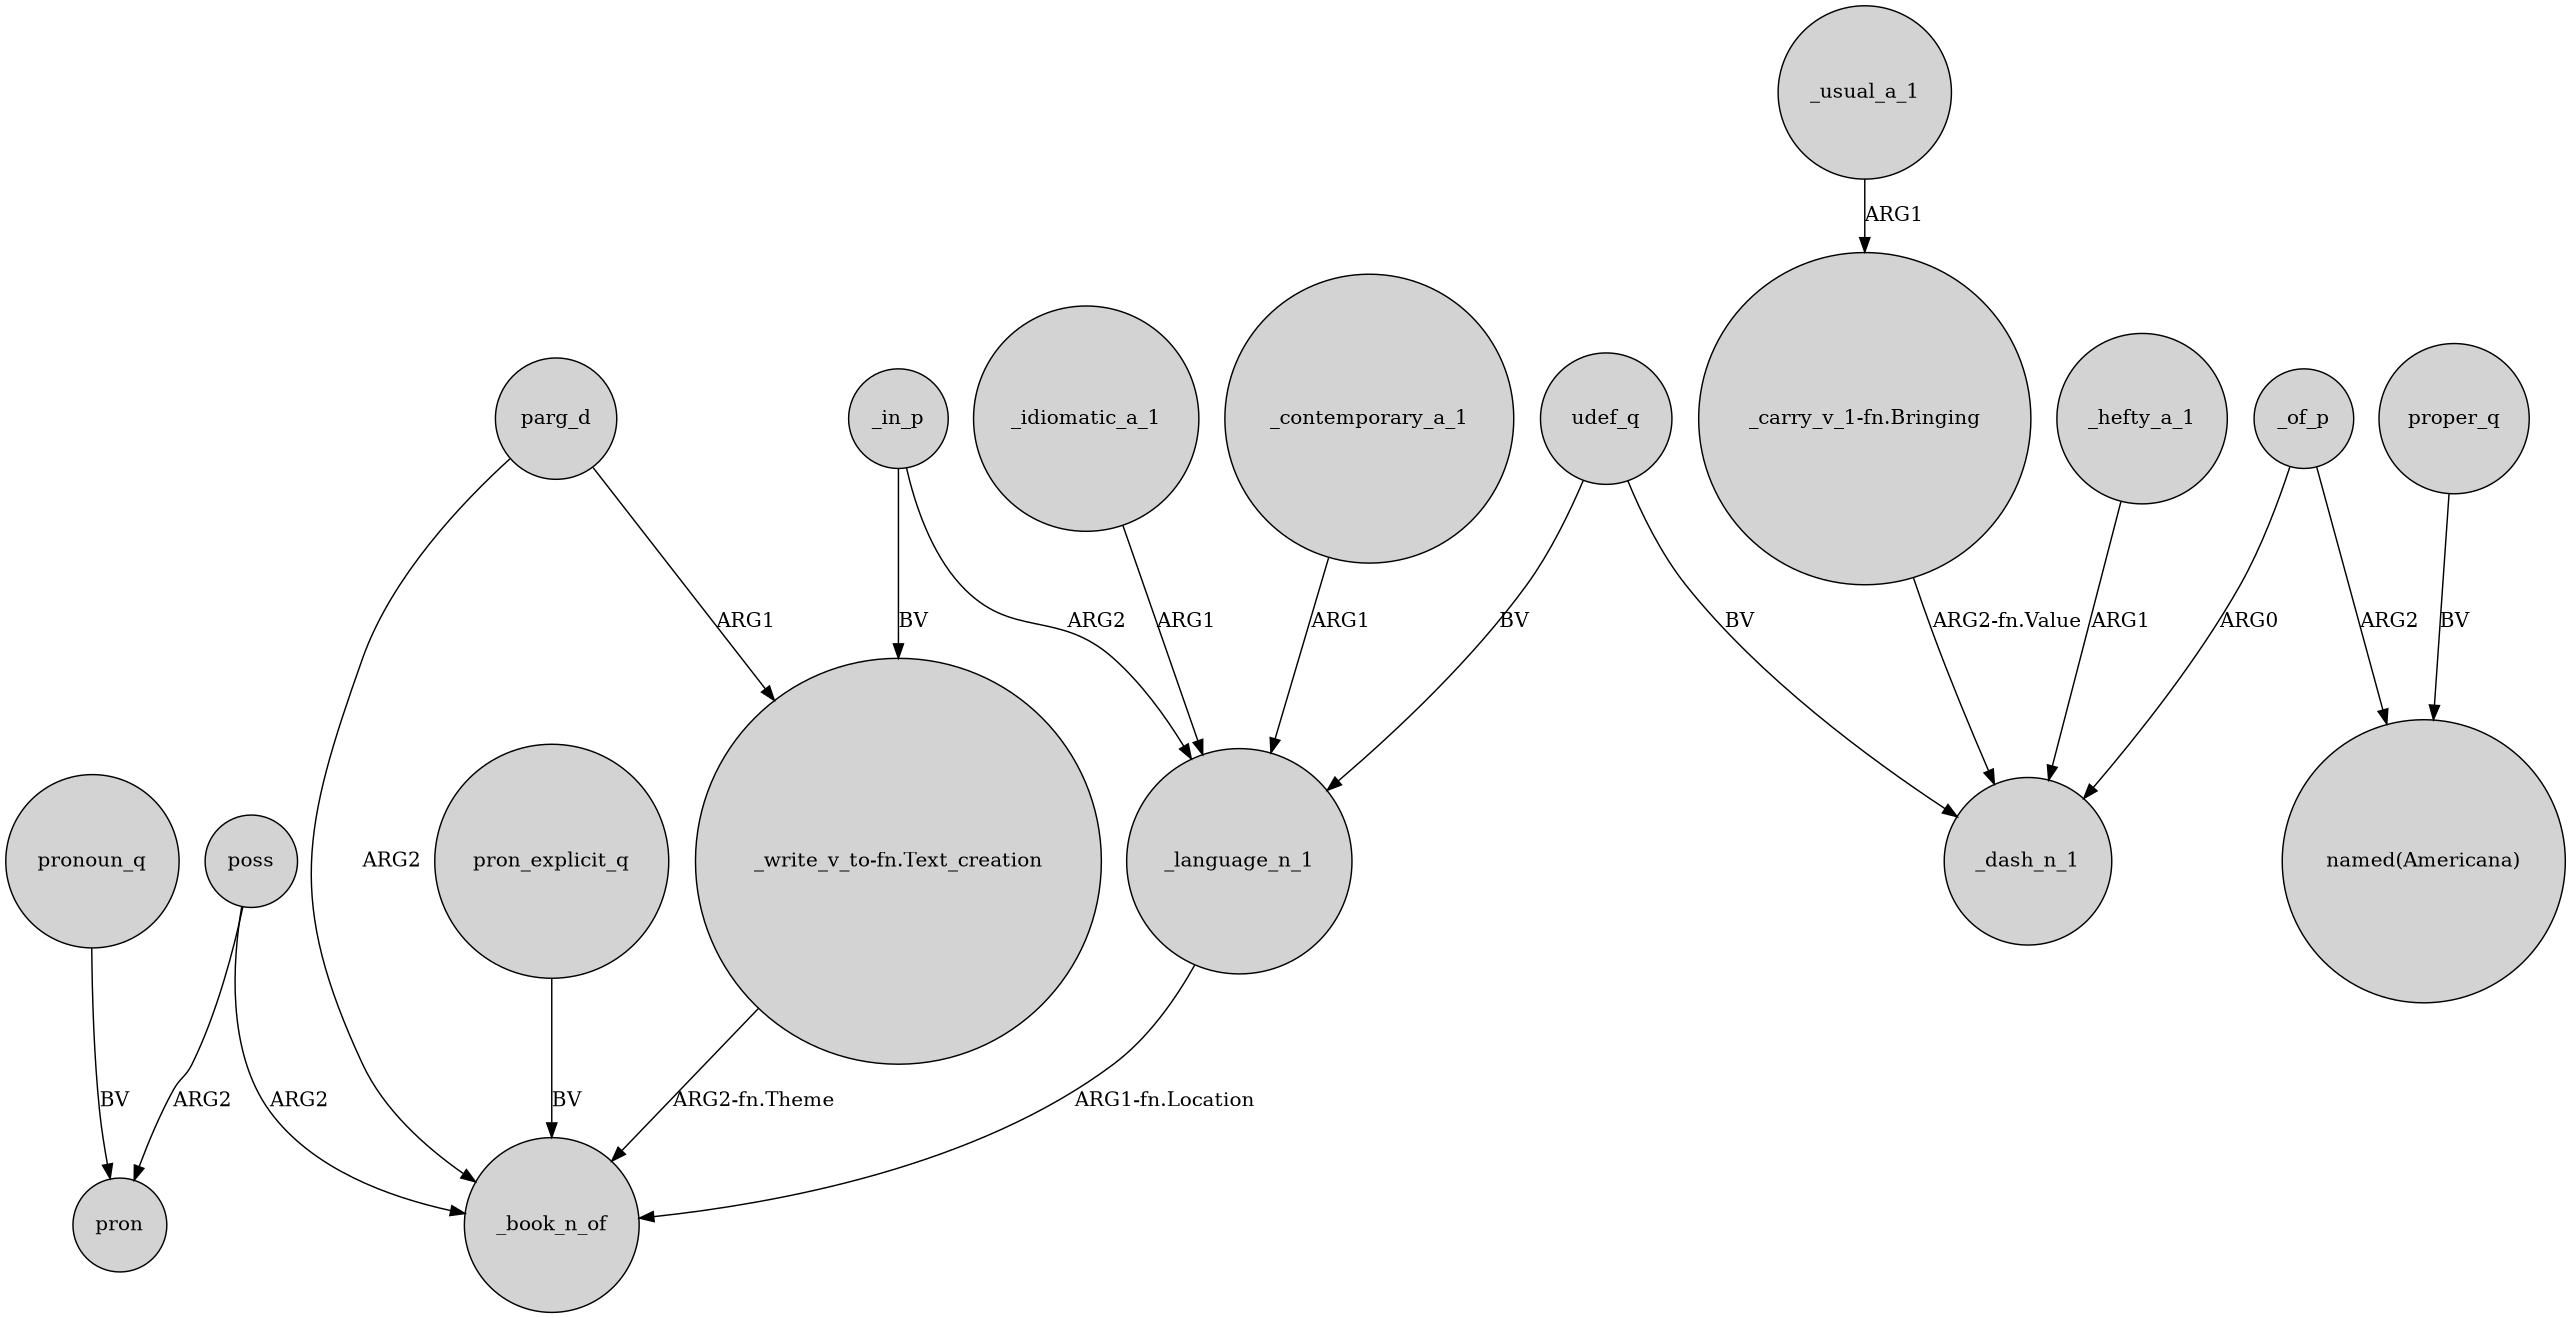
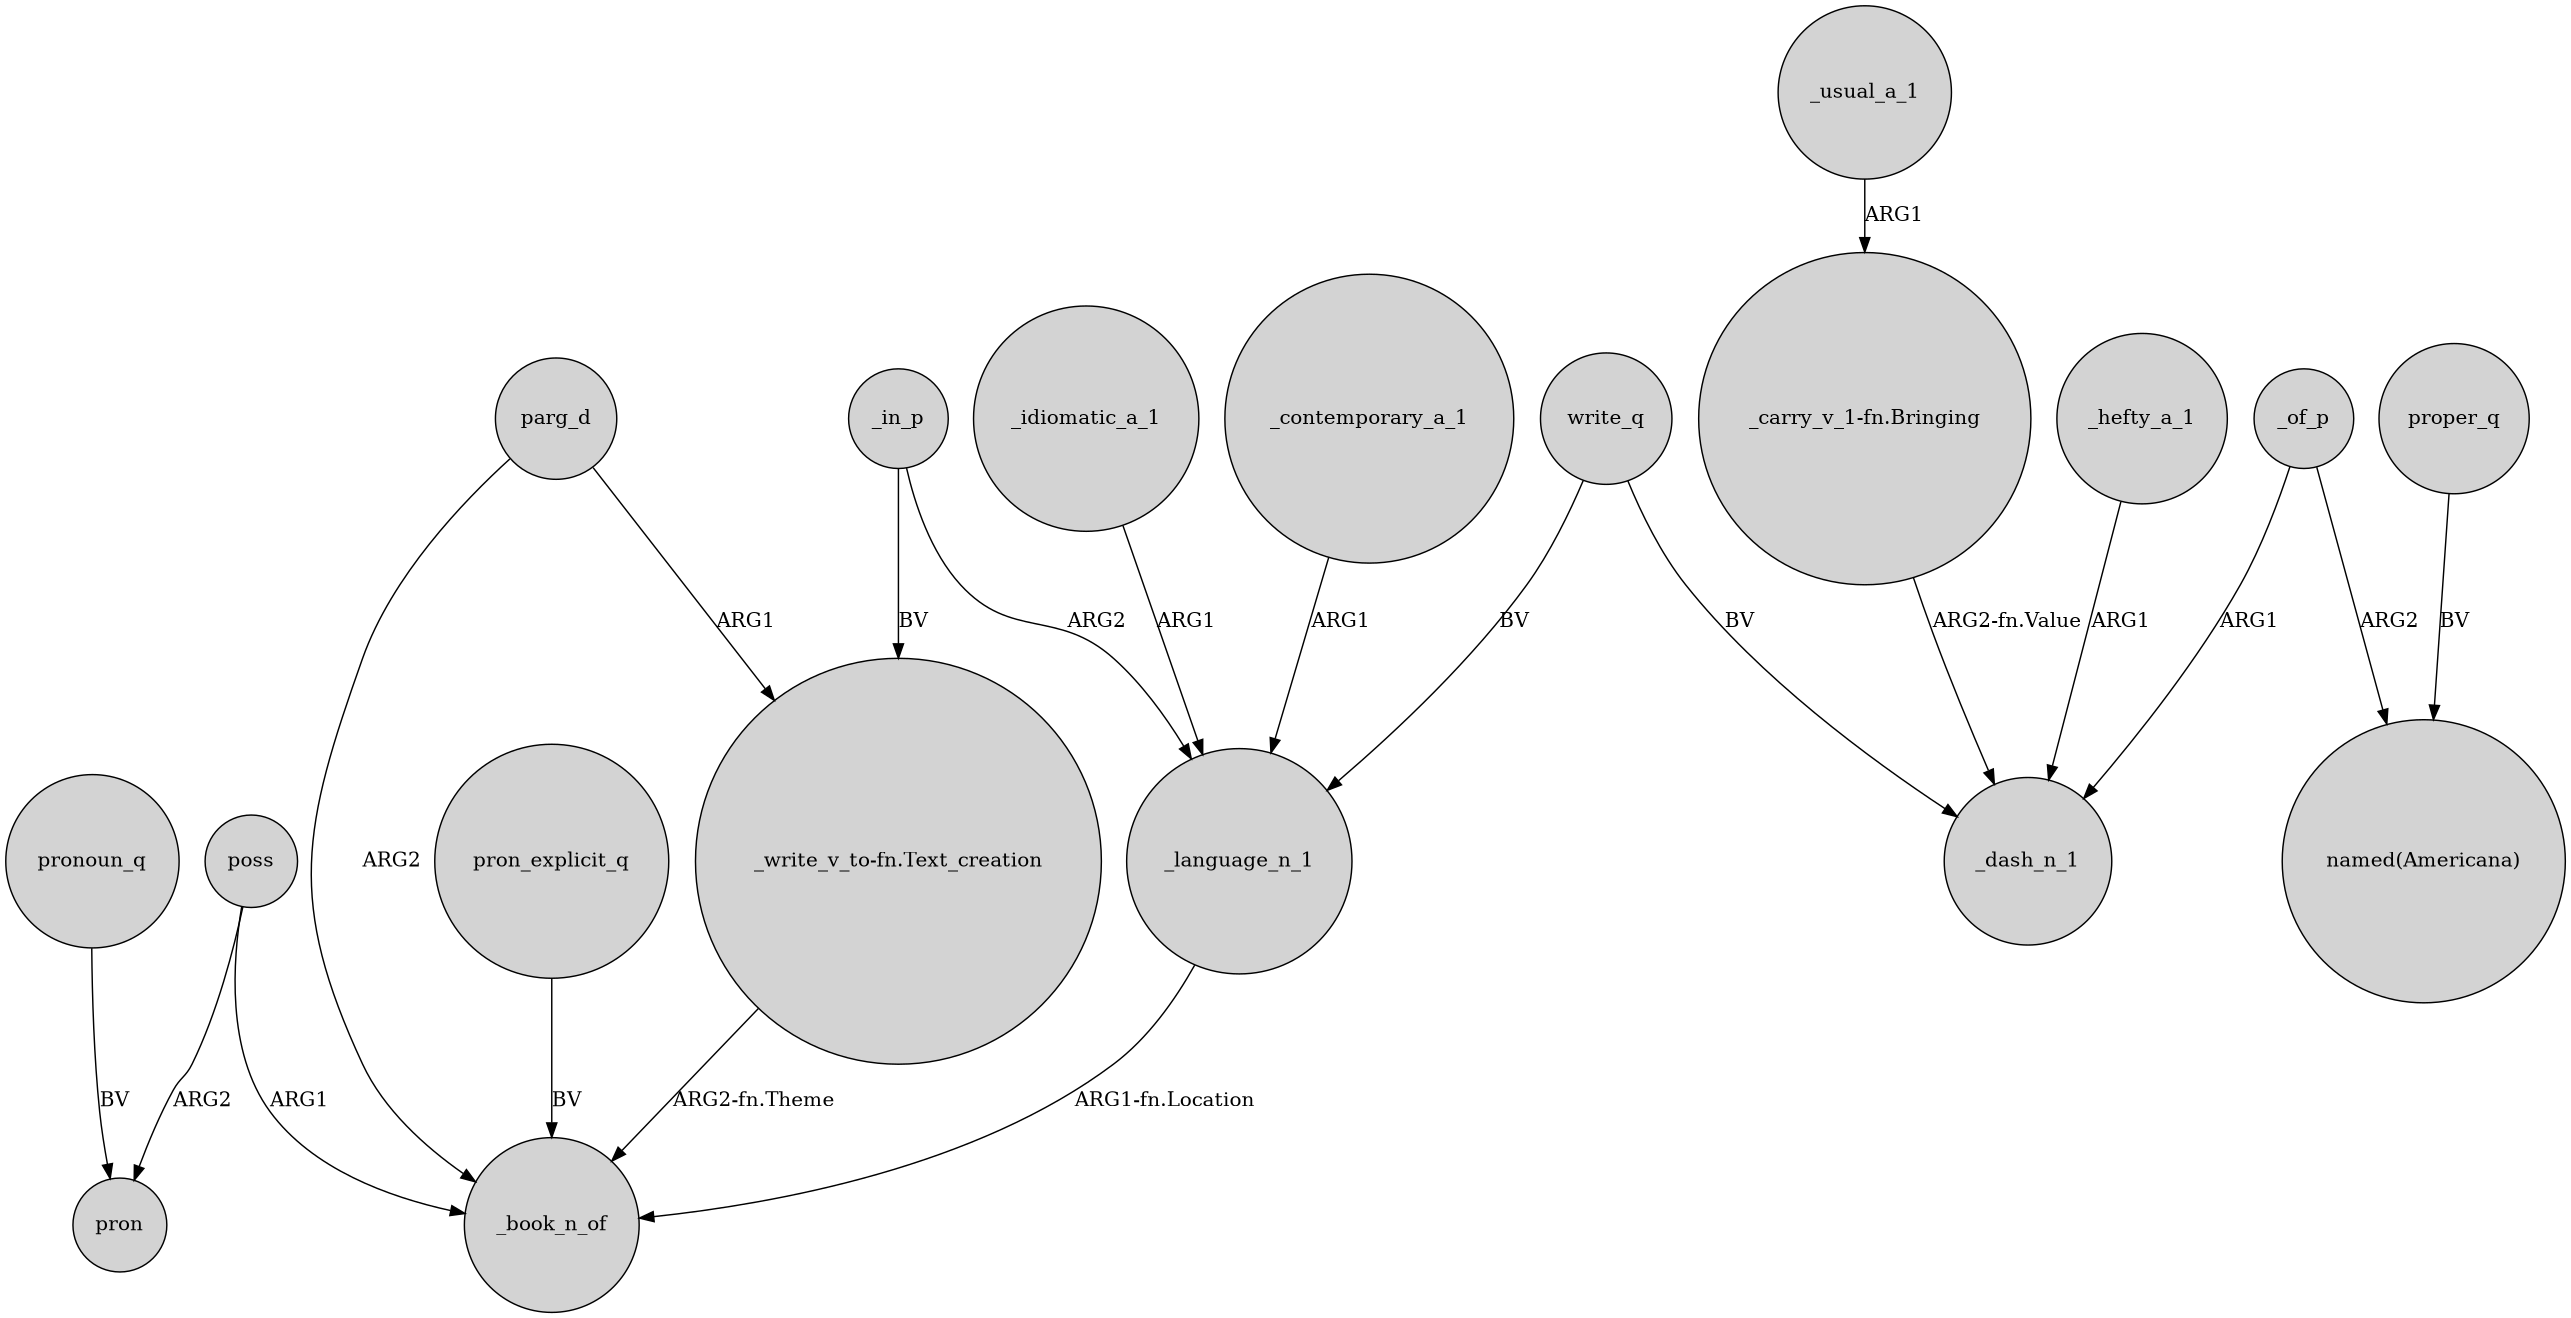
(1606, 419) -> (1606, 419)
(2250, 622) -> (2250, 622)
(300, 1101) -> (300, 1101)
